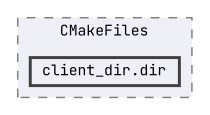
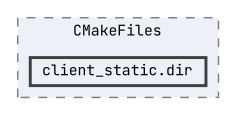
(105, 72) -> (118, 72)
